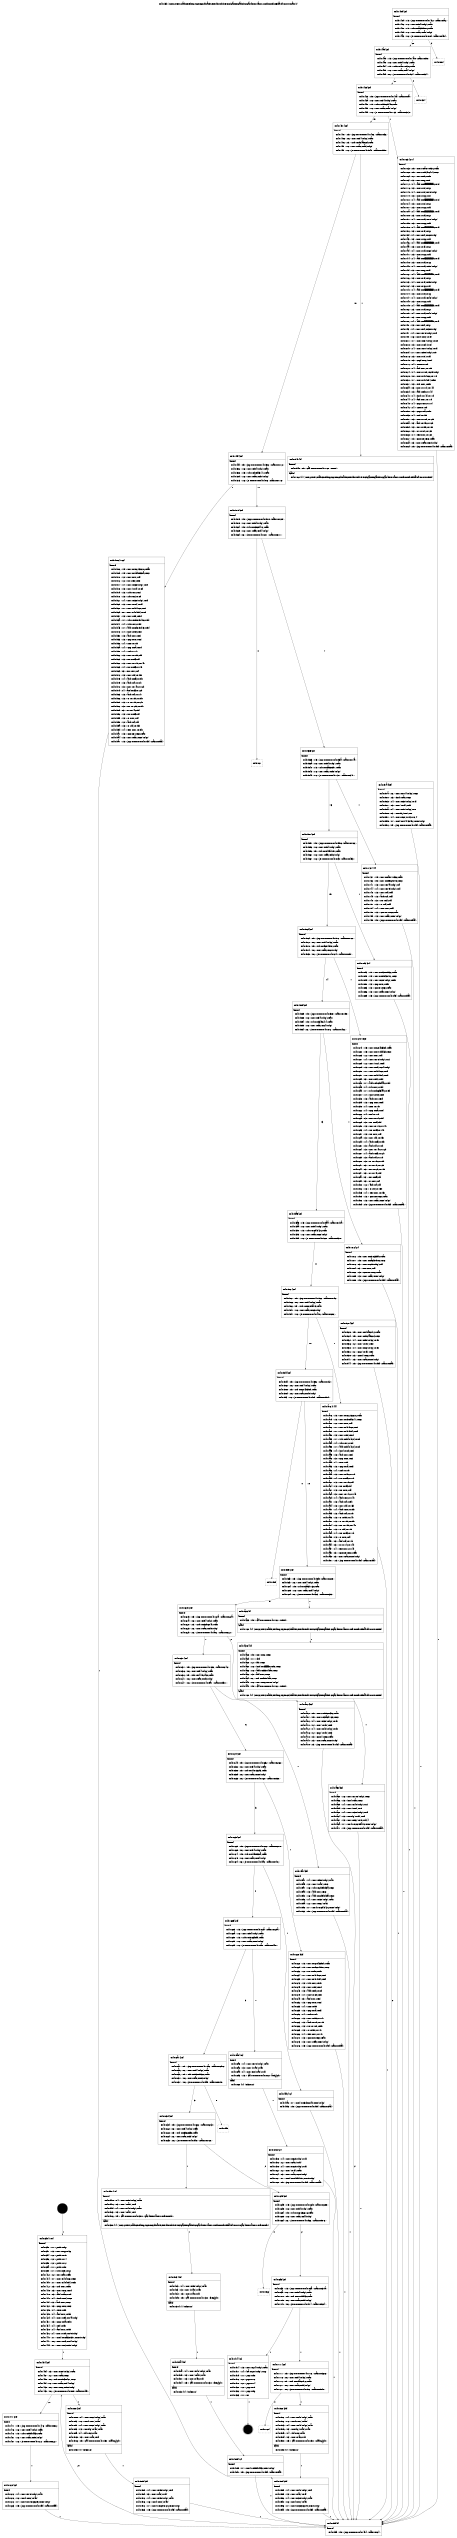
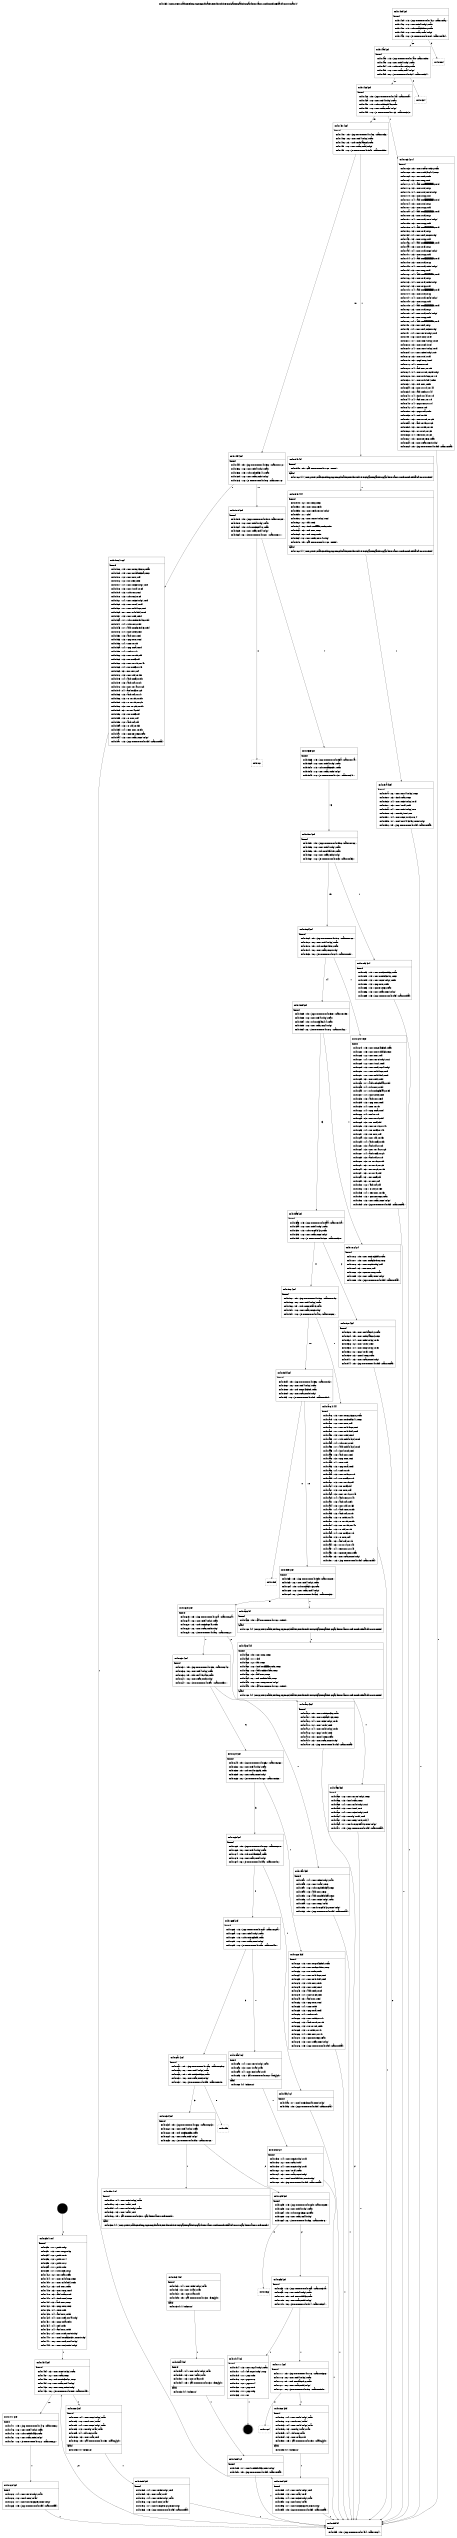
none -> (361, 523)
(390, 894) -> none
none -> (340, 1280)
(397, 1905) -> none
(190, 2251) -> none
